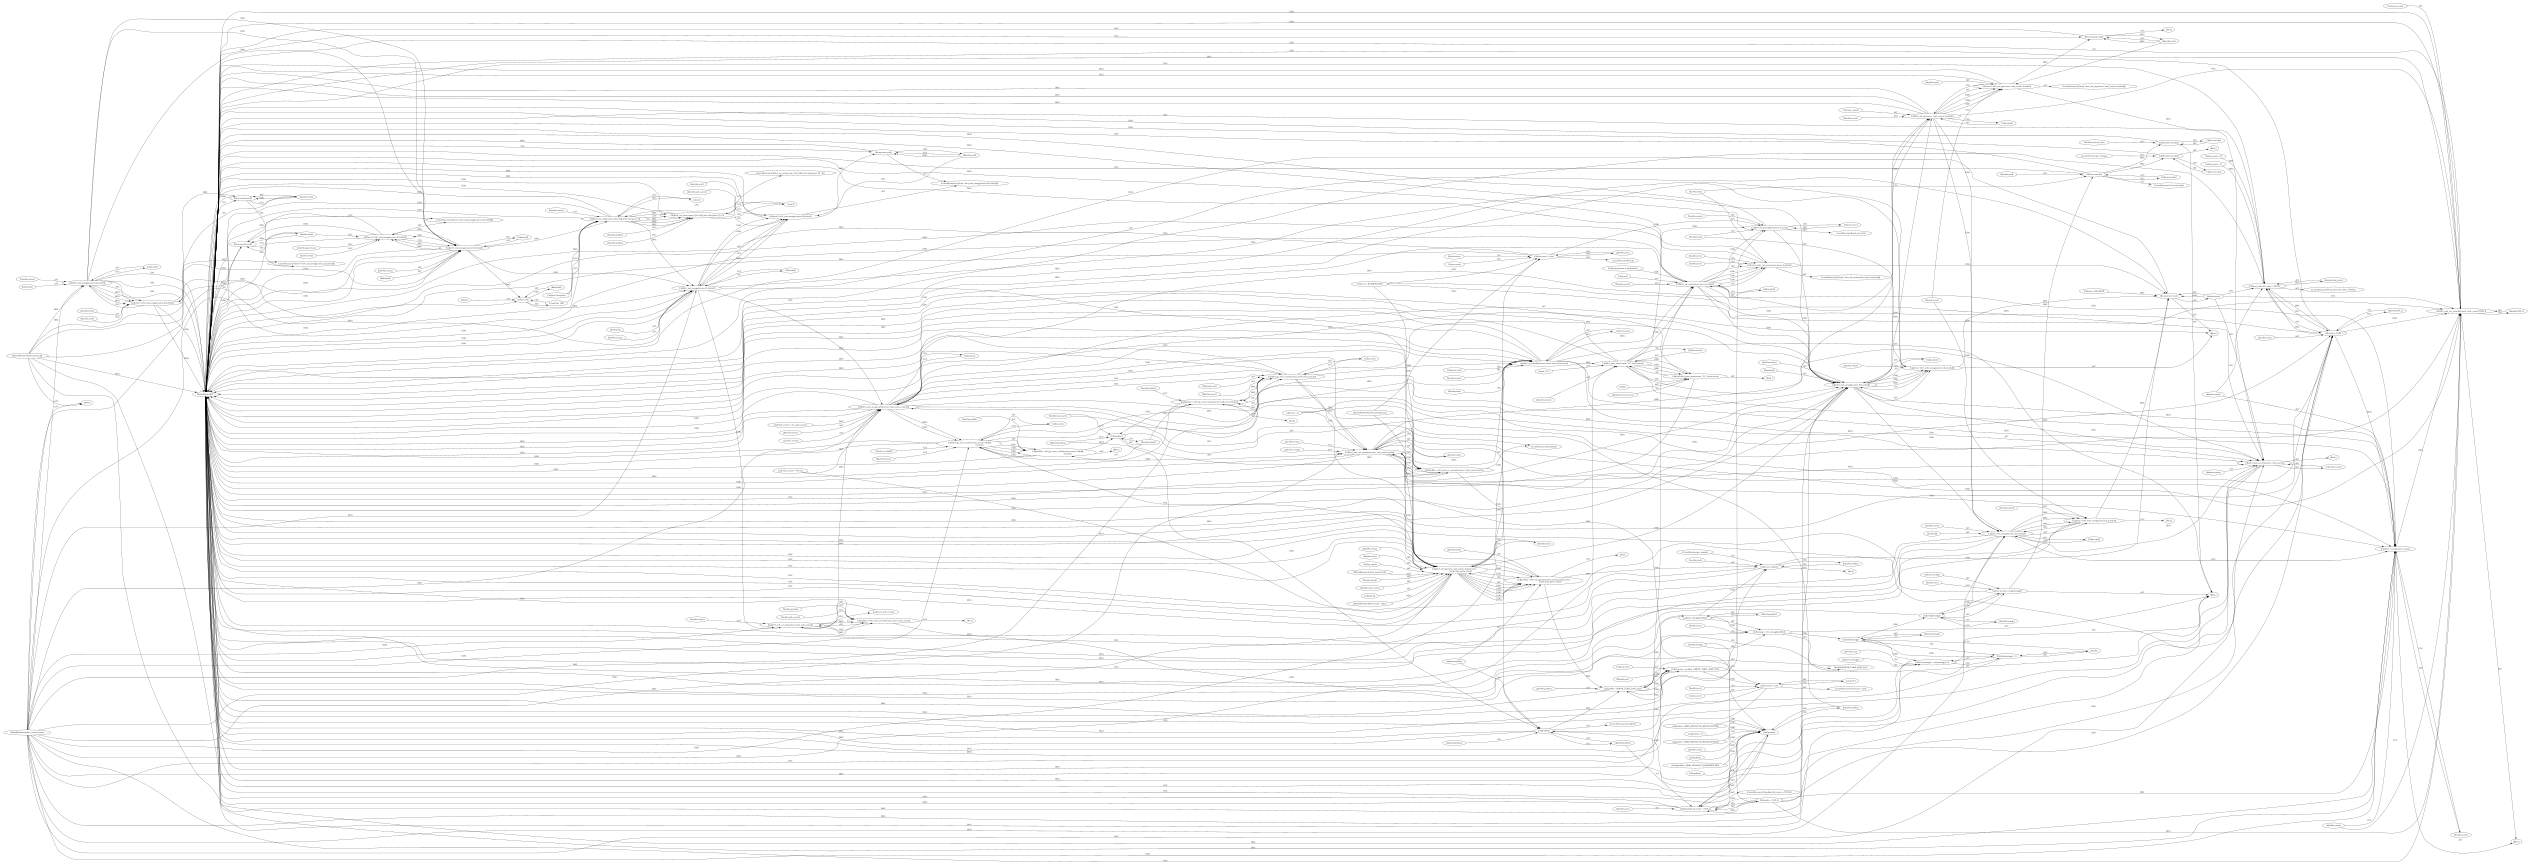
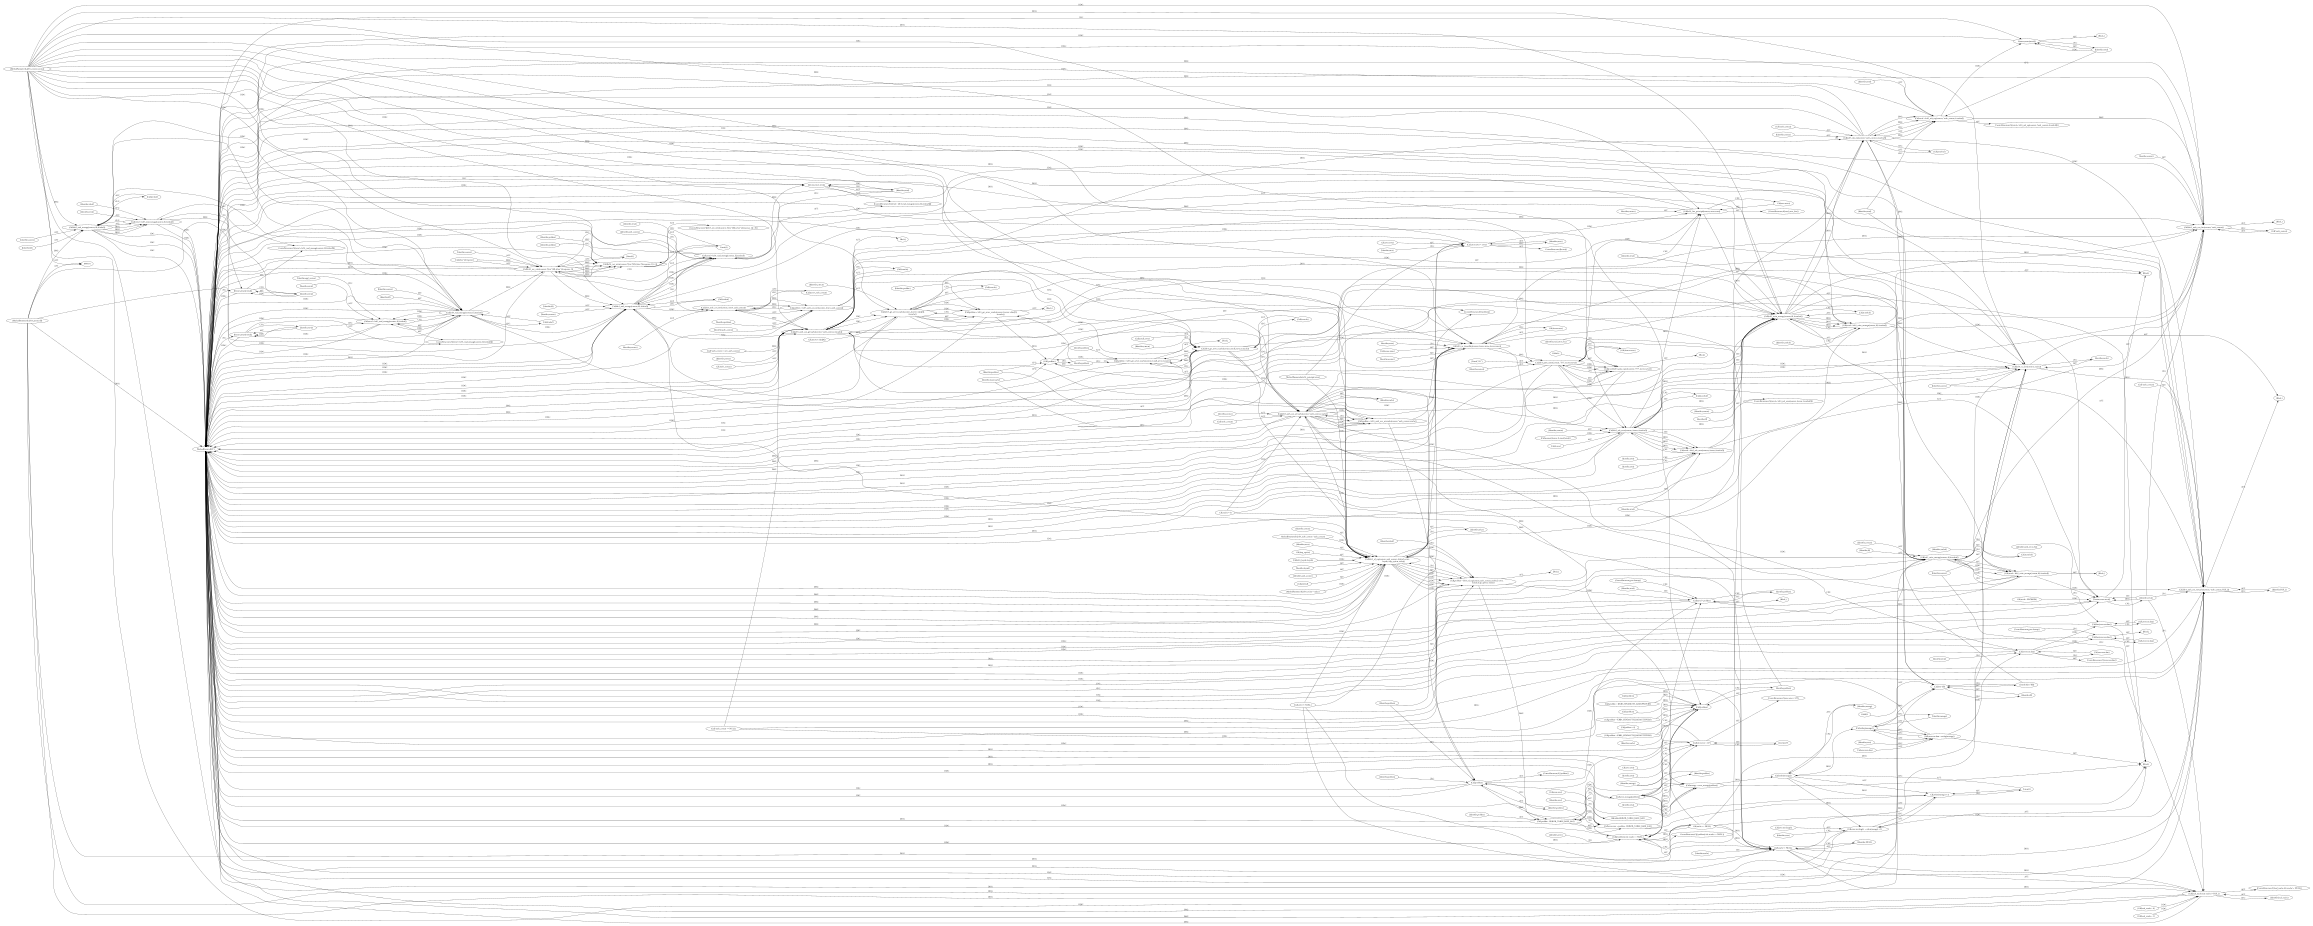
(1370, 284) -> (1303, 705)
(2295, 313) -> none
none -> (1303, 537)
(1370, 572) -> (1303, 560)
(1809, 651) -> (1669, 811)
(967, 680) -> (1903, 707)
(806, 711) -> none
none -> (1500, 711)
(1695, 765) -> (1628, 704)
